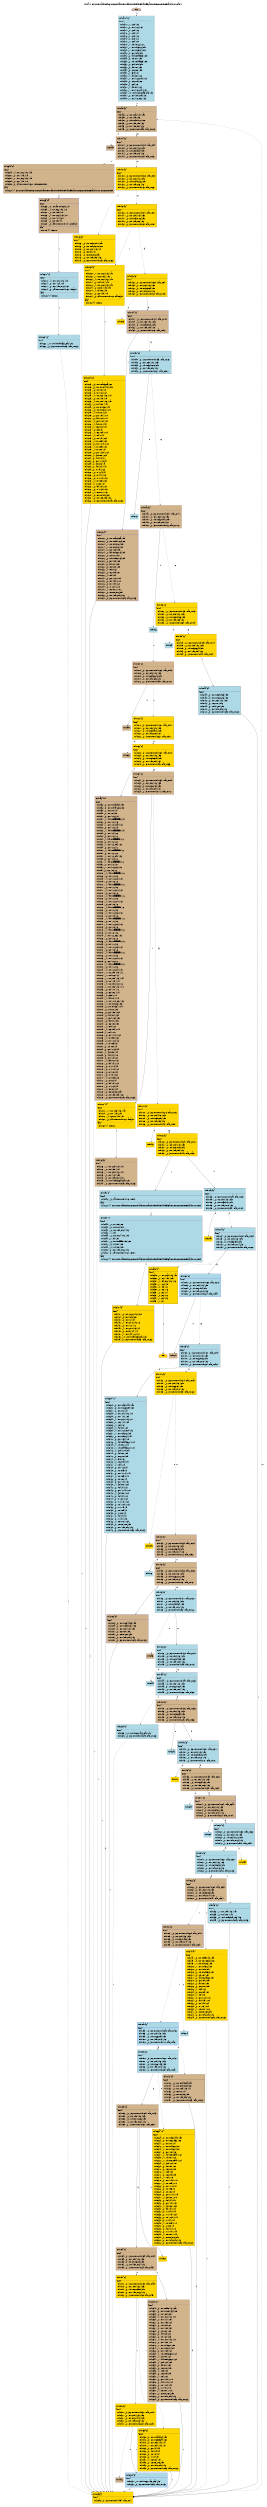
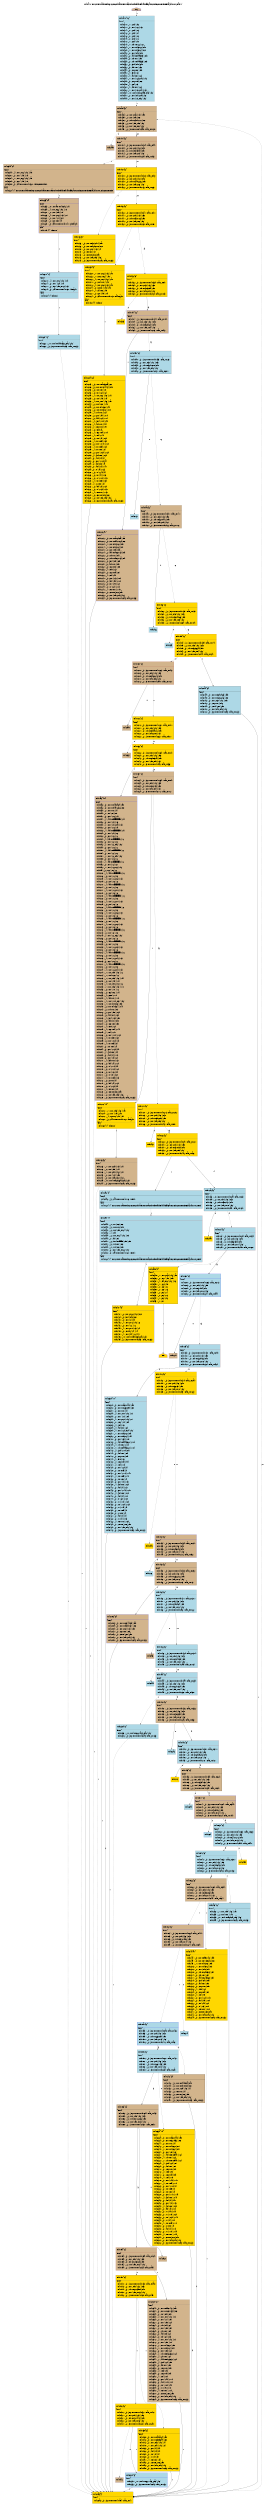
(153, 647) -> (175, 659)
(163, 2259) -> (163, 2259)
